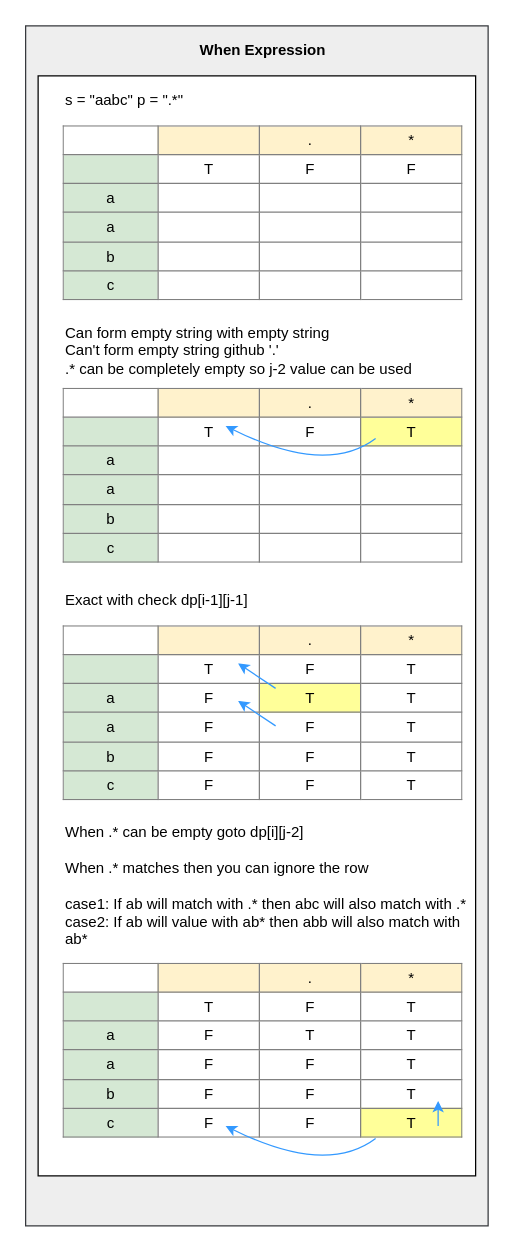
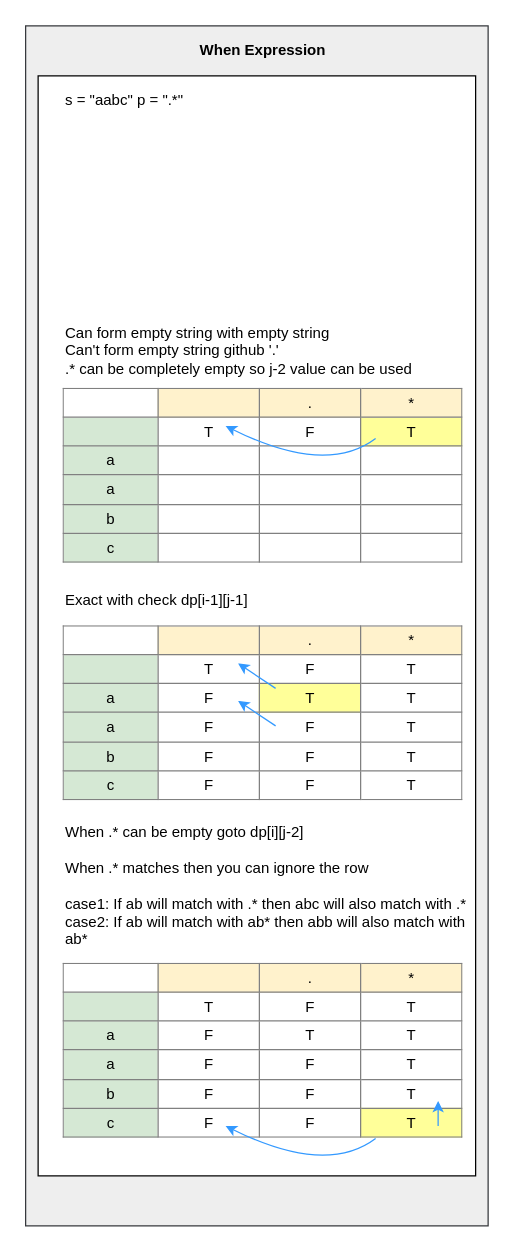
(263, 213) -> none
(271, 894) -> (271, 894)
